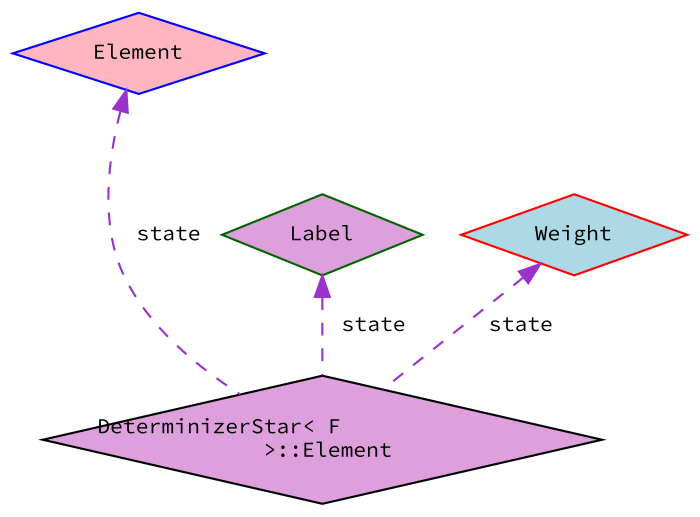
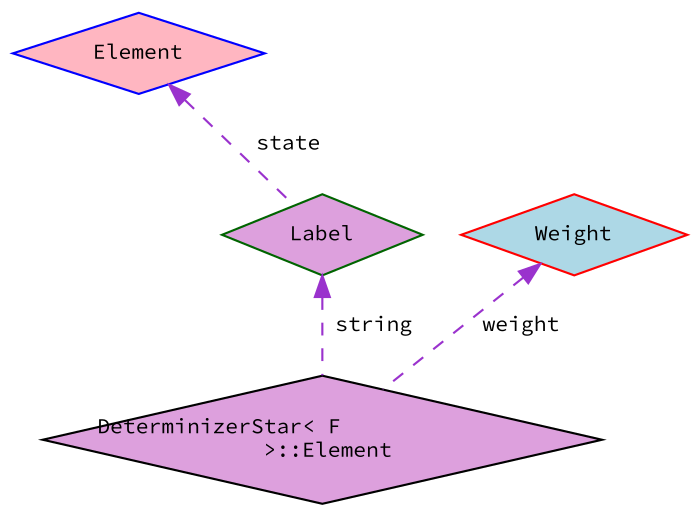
(124, 276) -> (239, 153)
(368, 326) -> (368, 326)
(516, 326) -> (516, 326)
